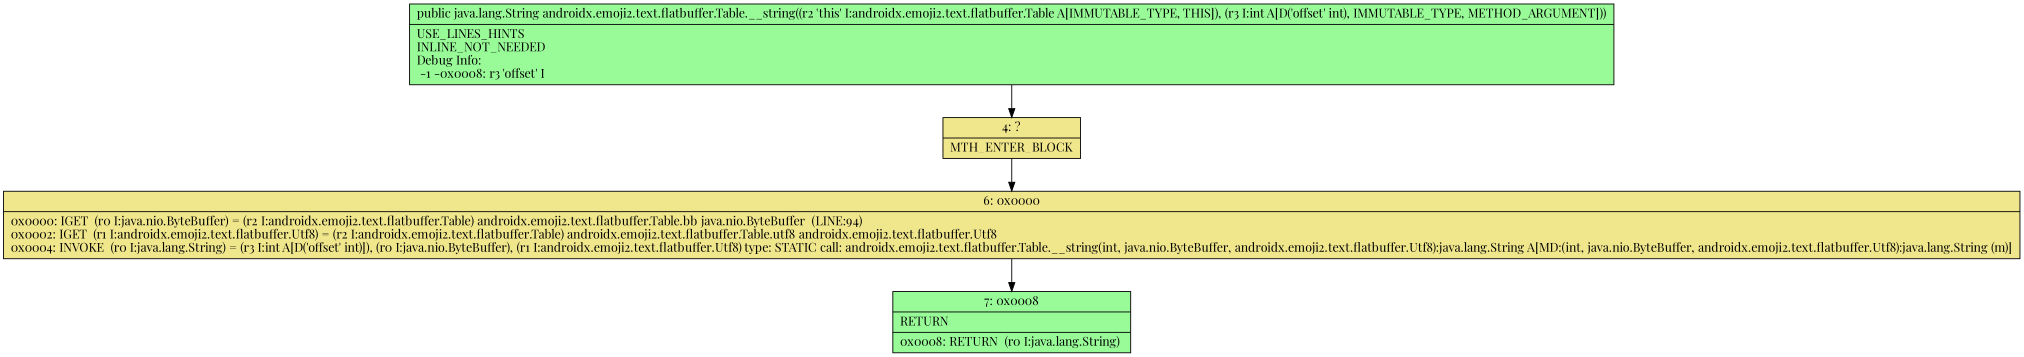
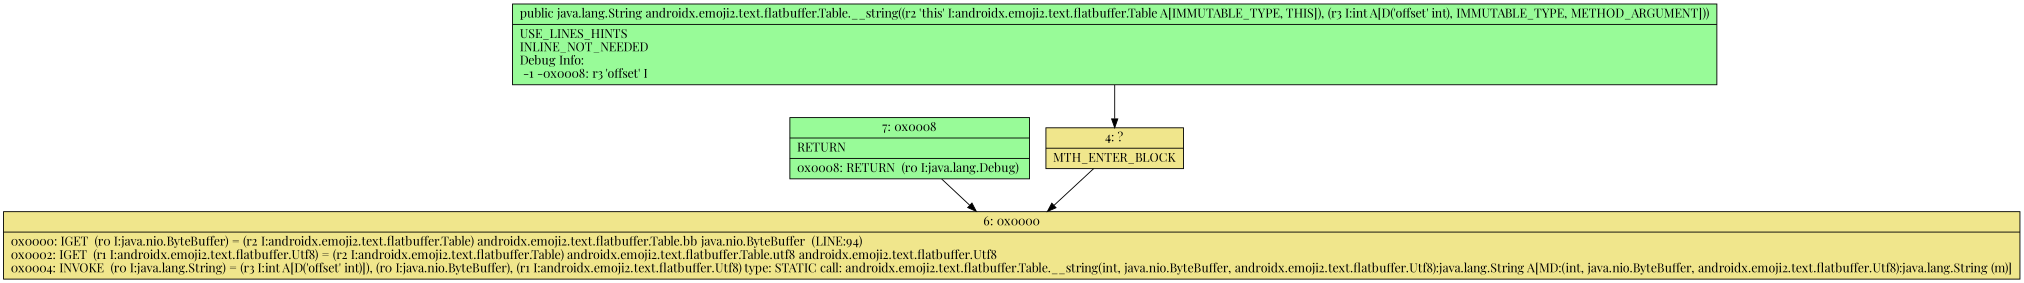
(1012, 271) -> (956, 192)
(1012, 342) -> (910, 168)
